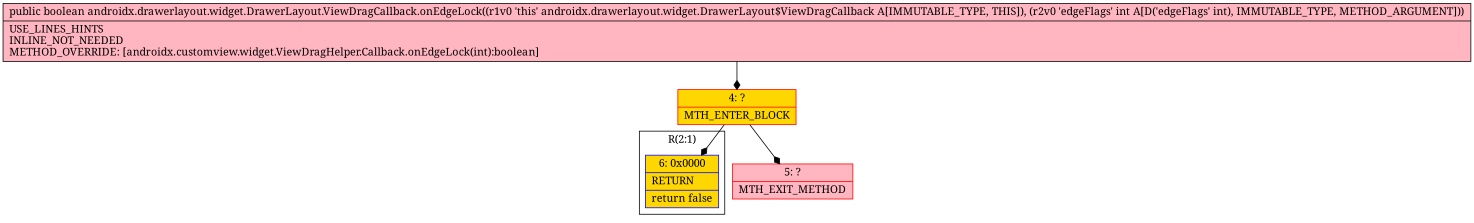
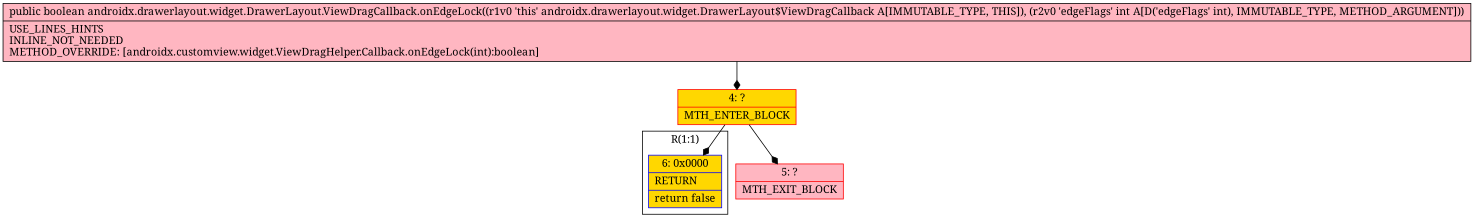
(682, 140) -> (685, 140)
(793, 190) -> (790, 190)
